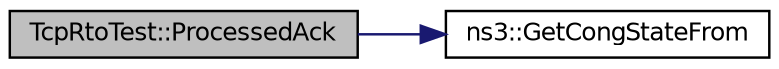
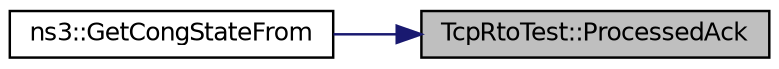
(389, 34) -> (365, 34)
